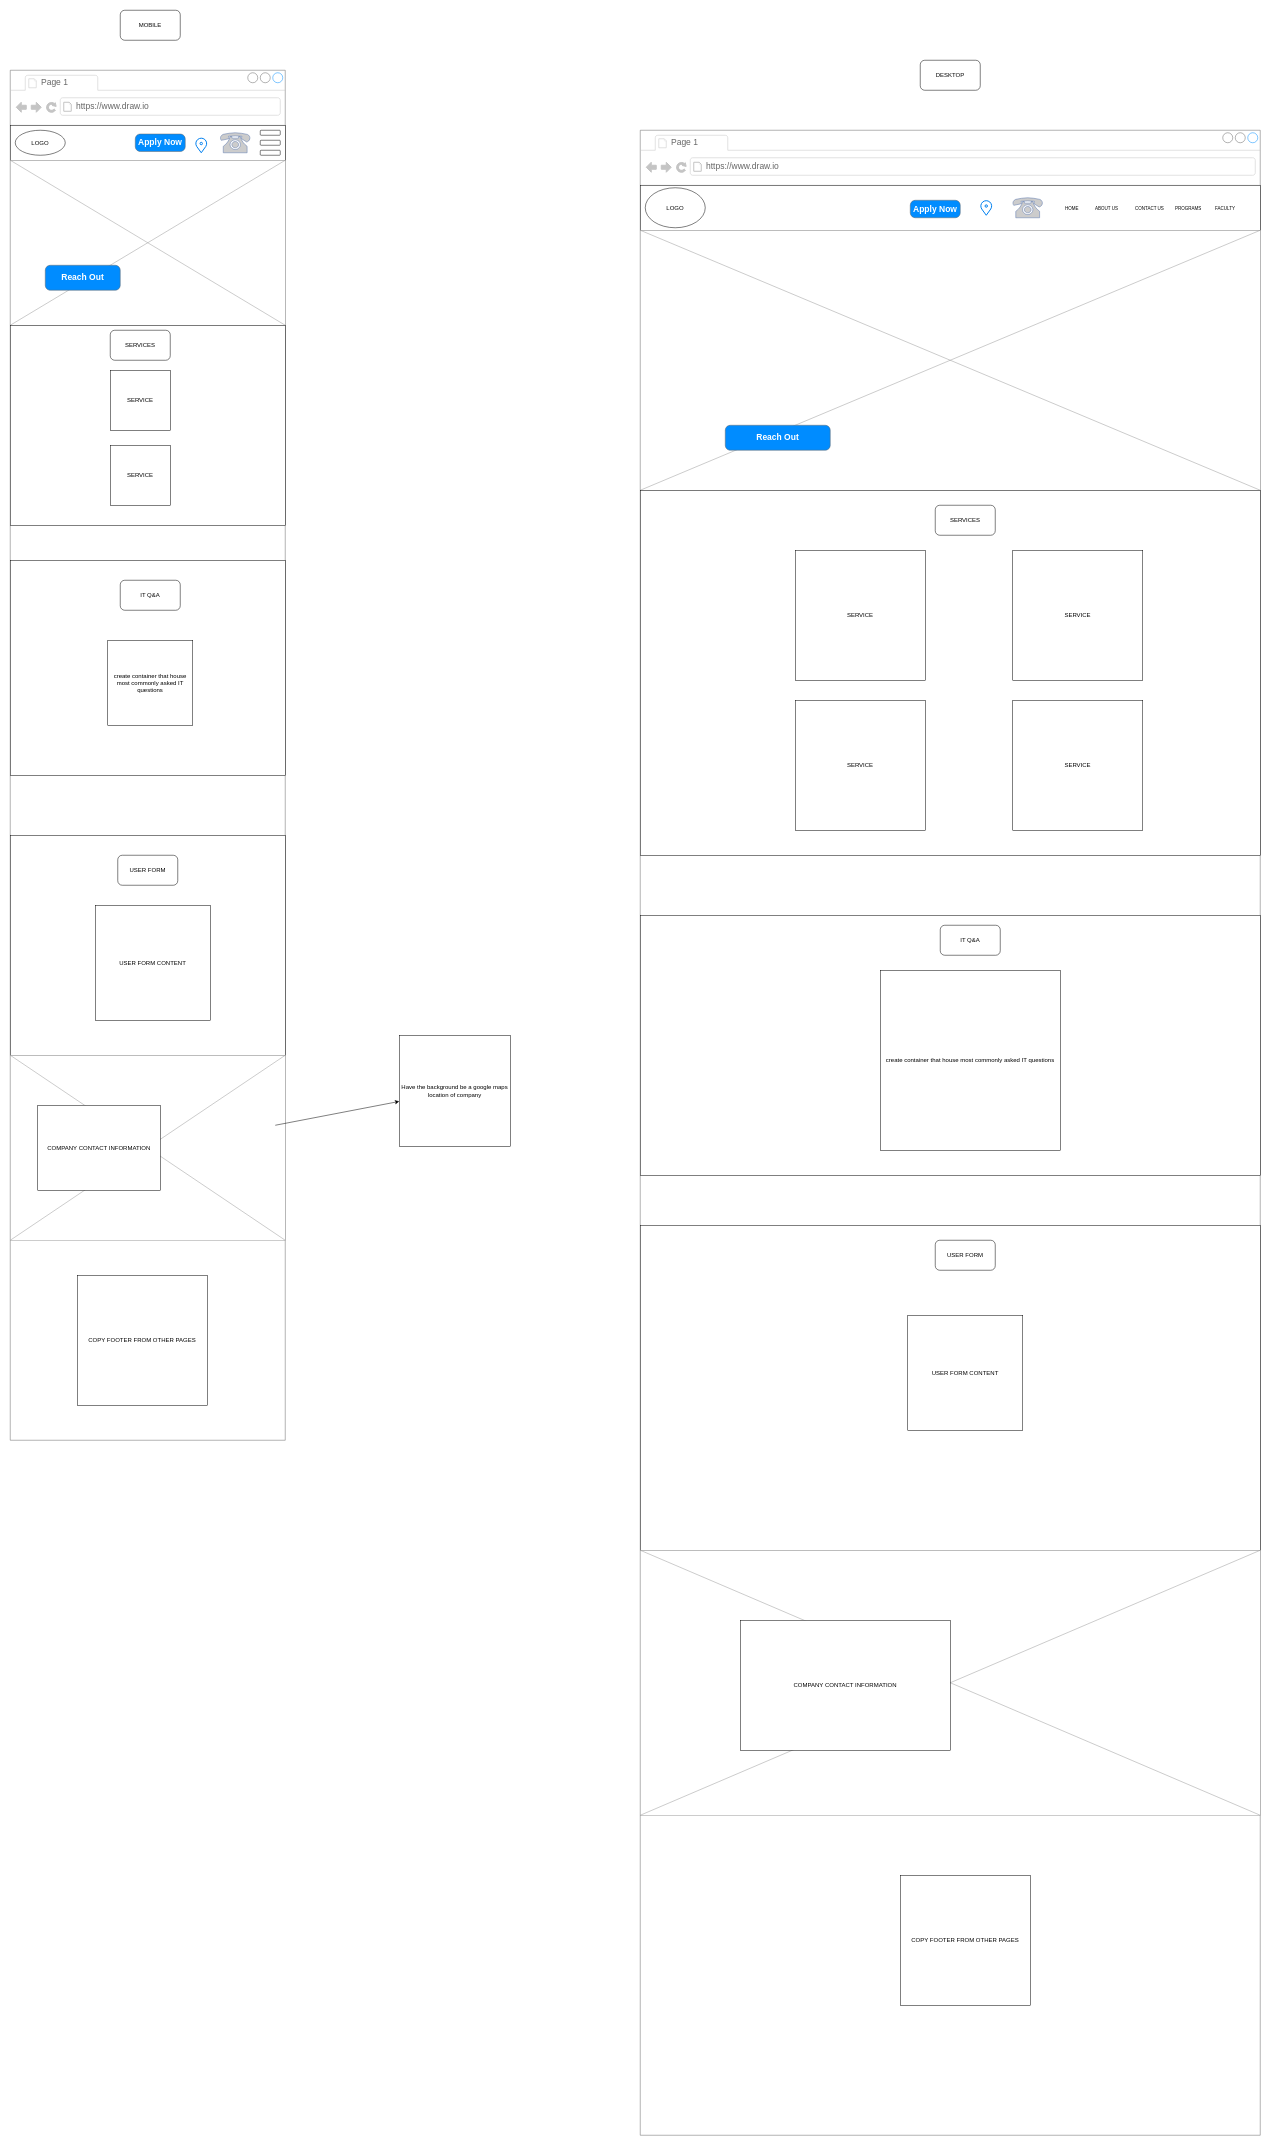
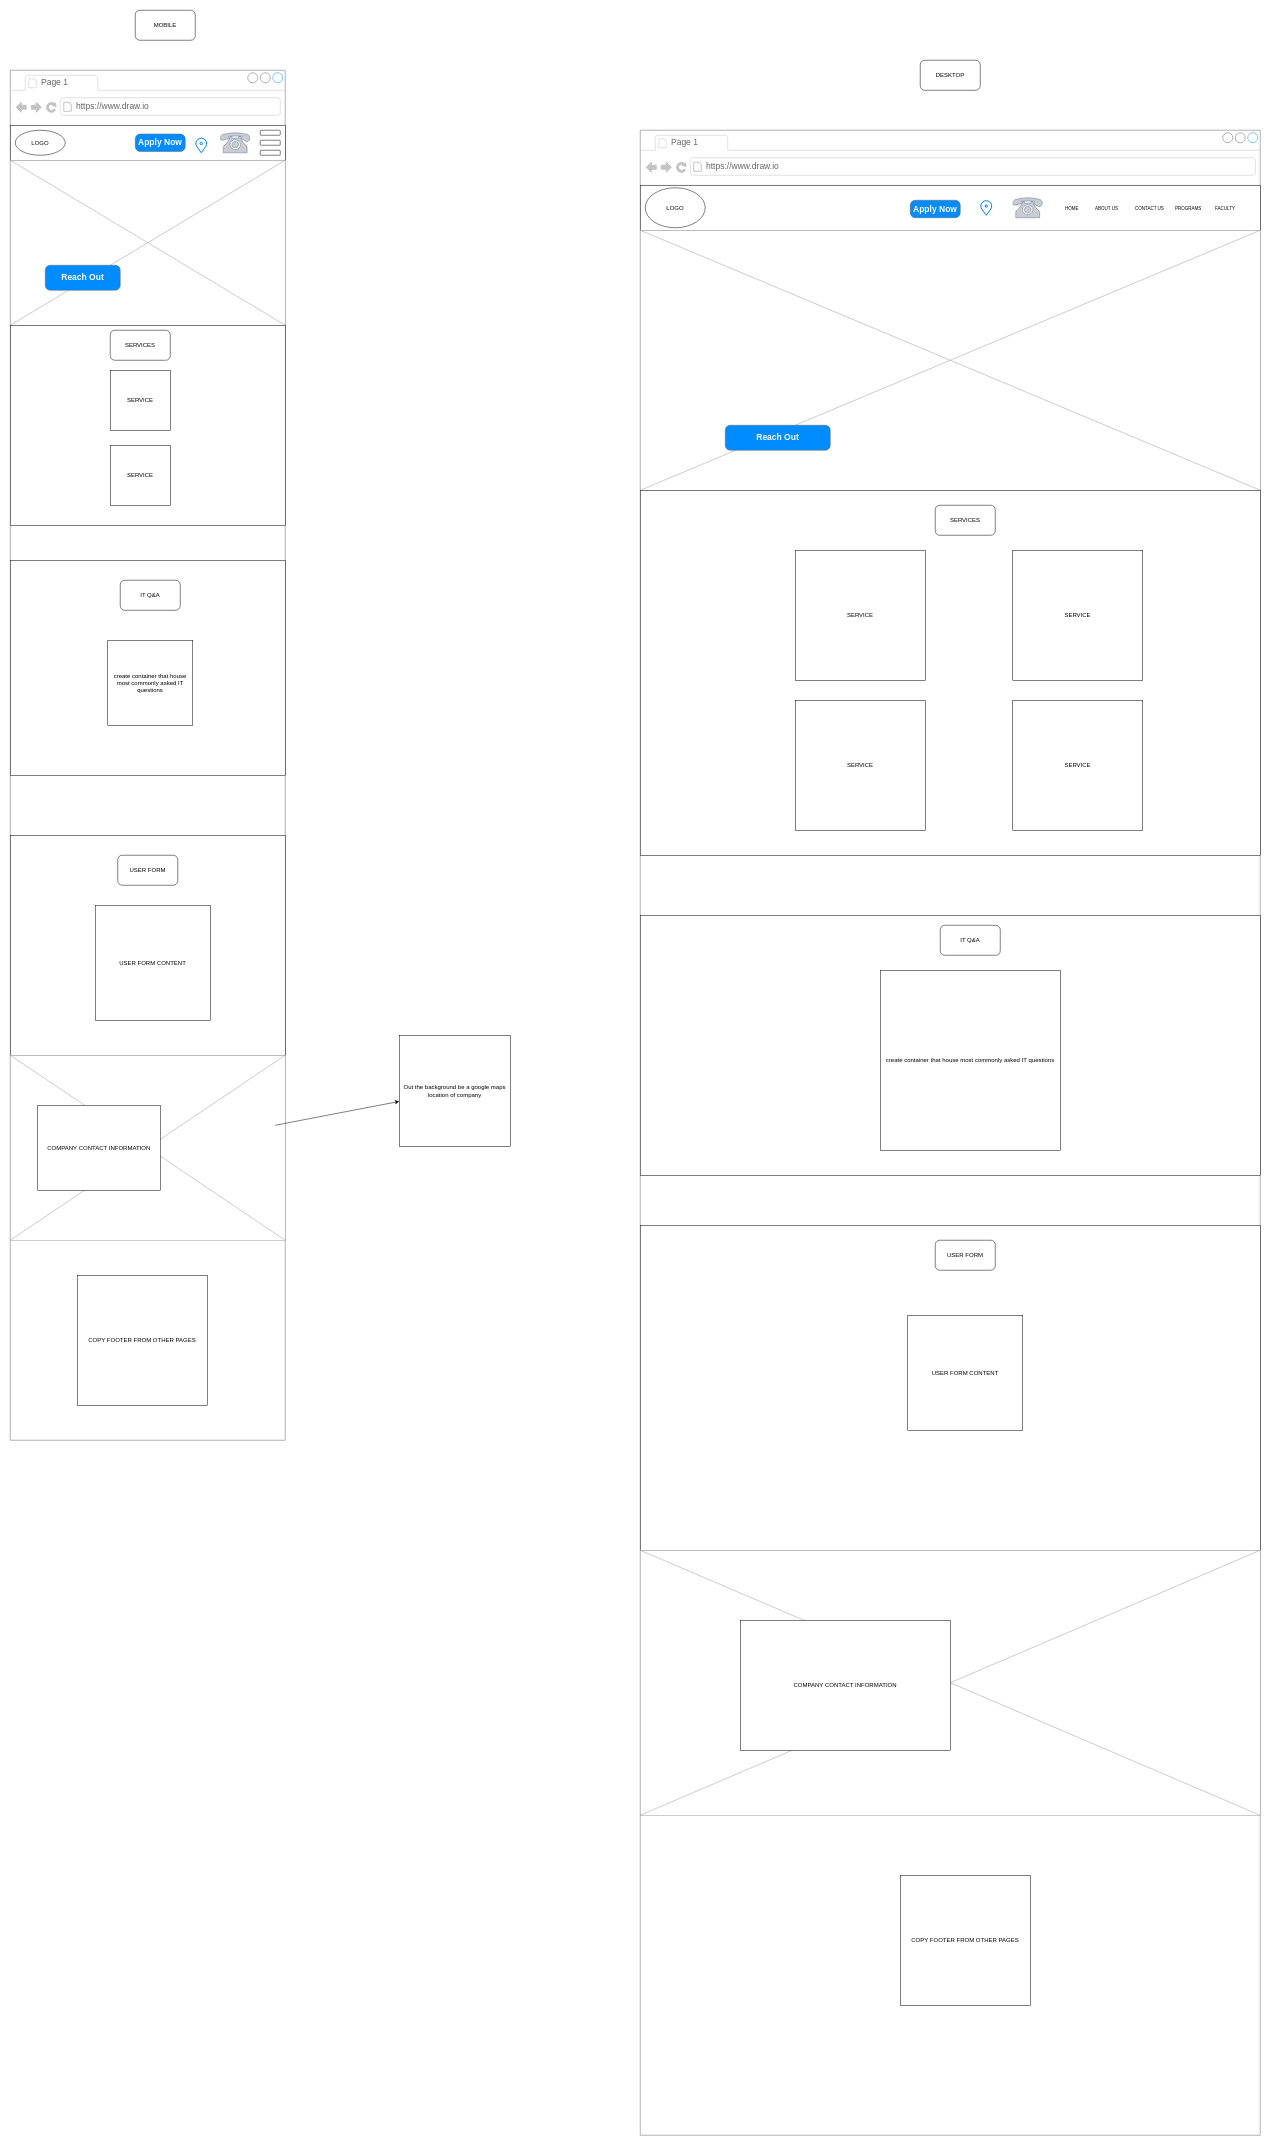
(150, 25) -> (165, 25)
(455, 1091) -> (455, 1091)
